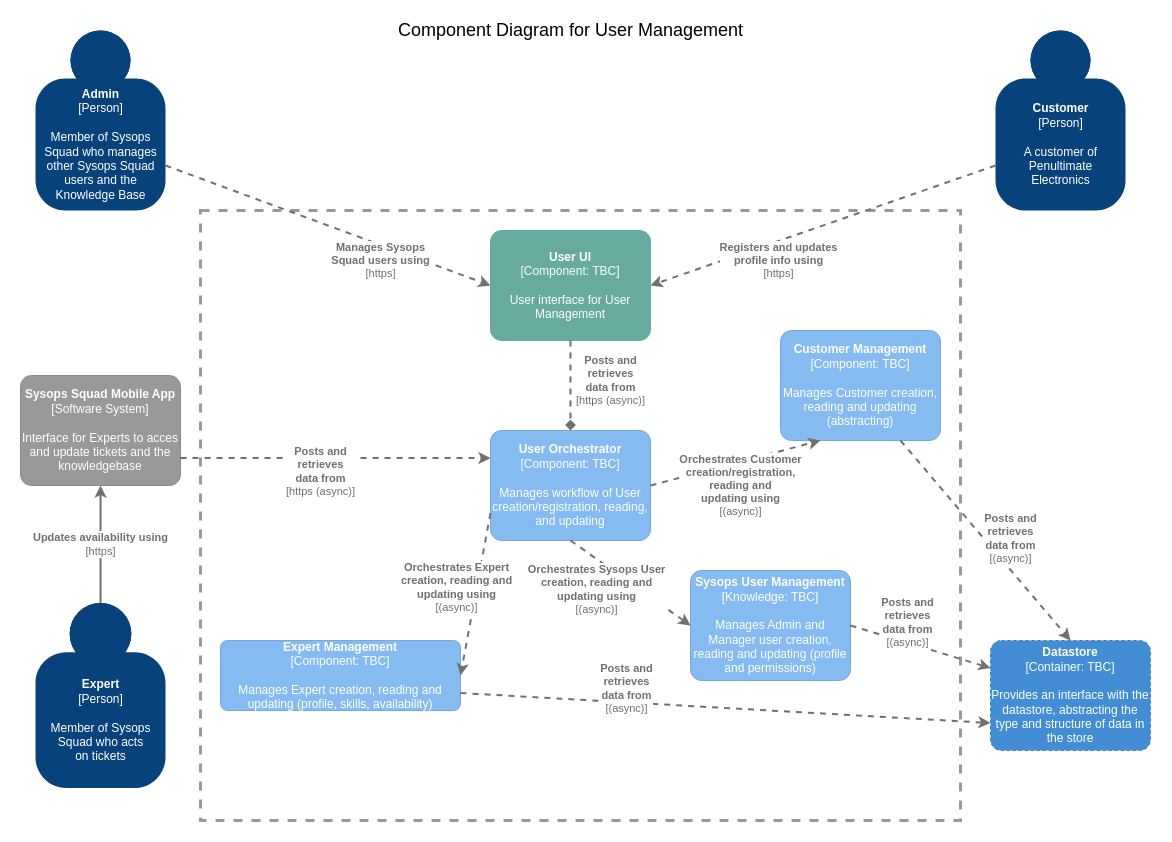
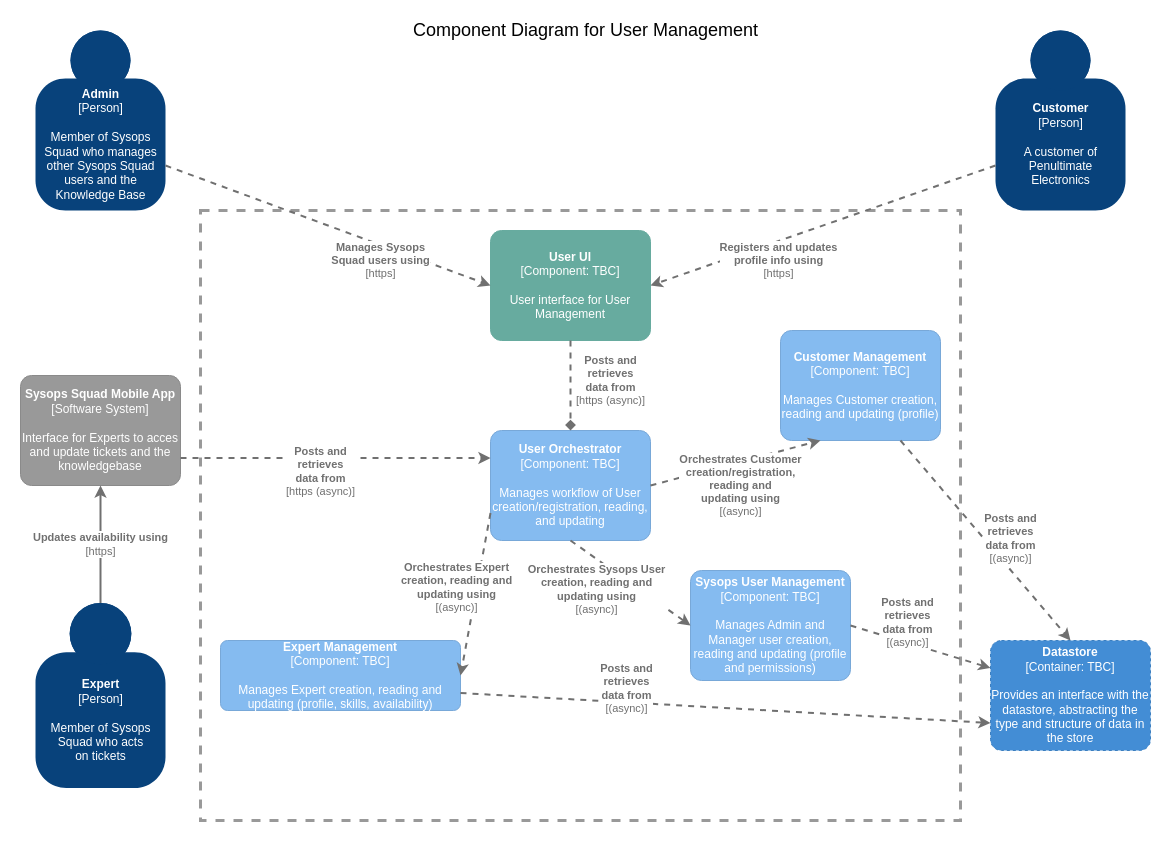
(571, 31) -> (586, 31)
(861, 386) -> (861, 386)
(771, 626) -> (771, 626)
